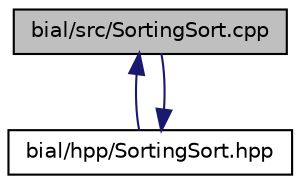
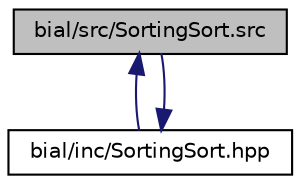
(150, 32) -> (150, 32)
(150, 152) -> (150, 152)
